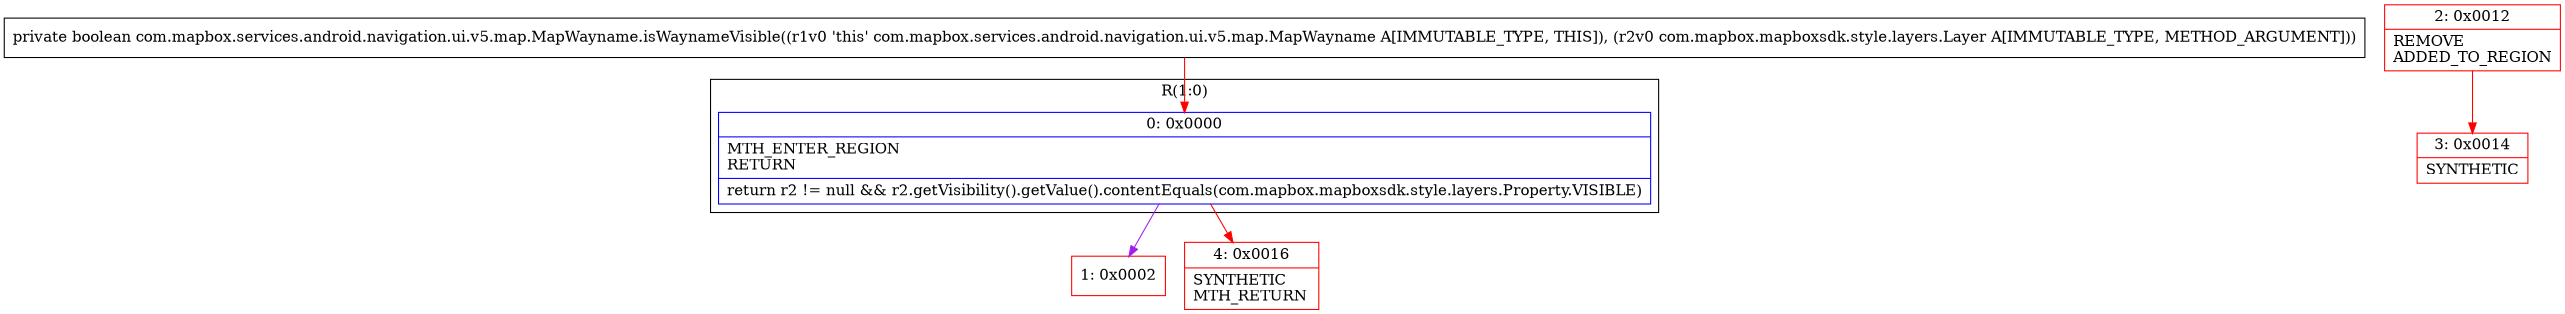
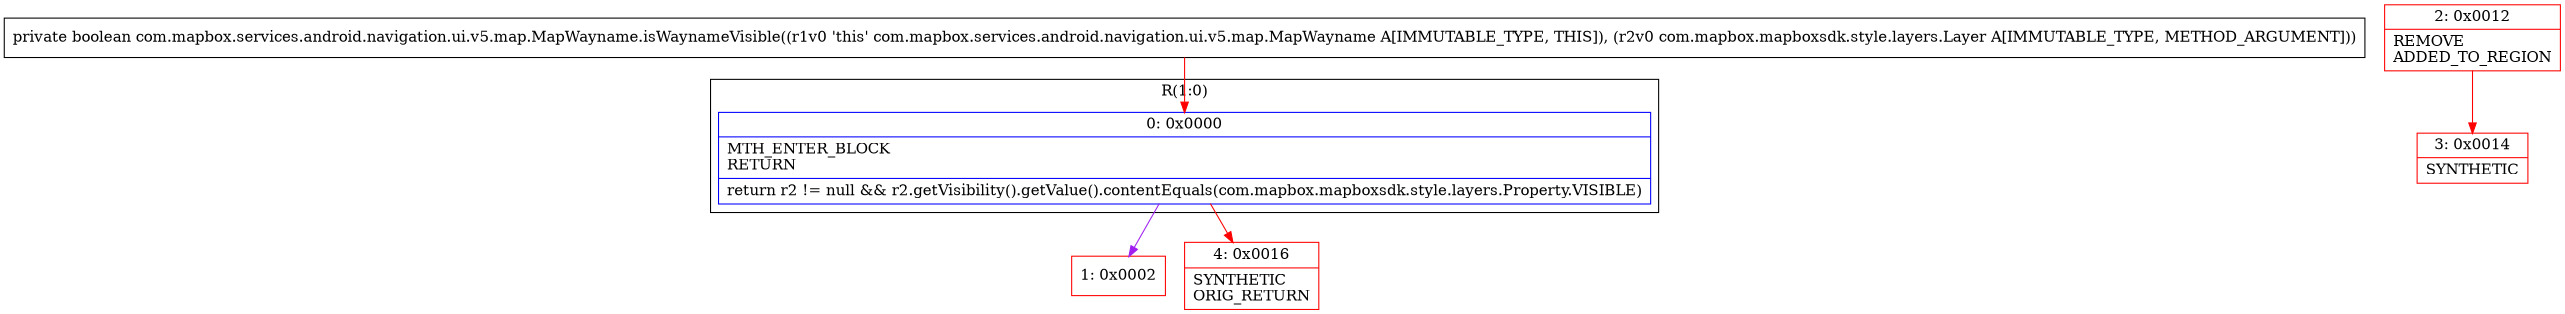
(814, 149) -> (809, 149)
(1250, 296) -> (1252, 296)
